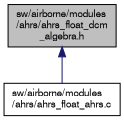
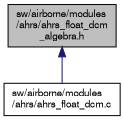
(62, 99) -> (62, 99)
